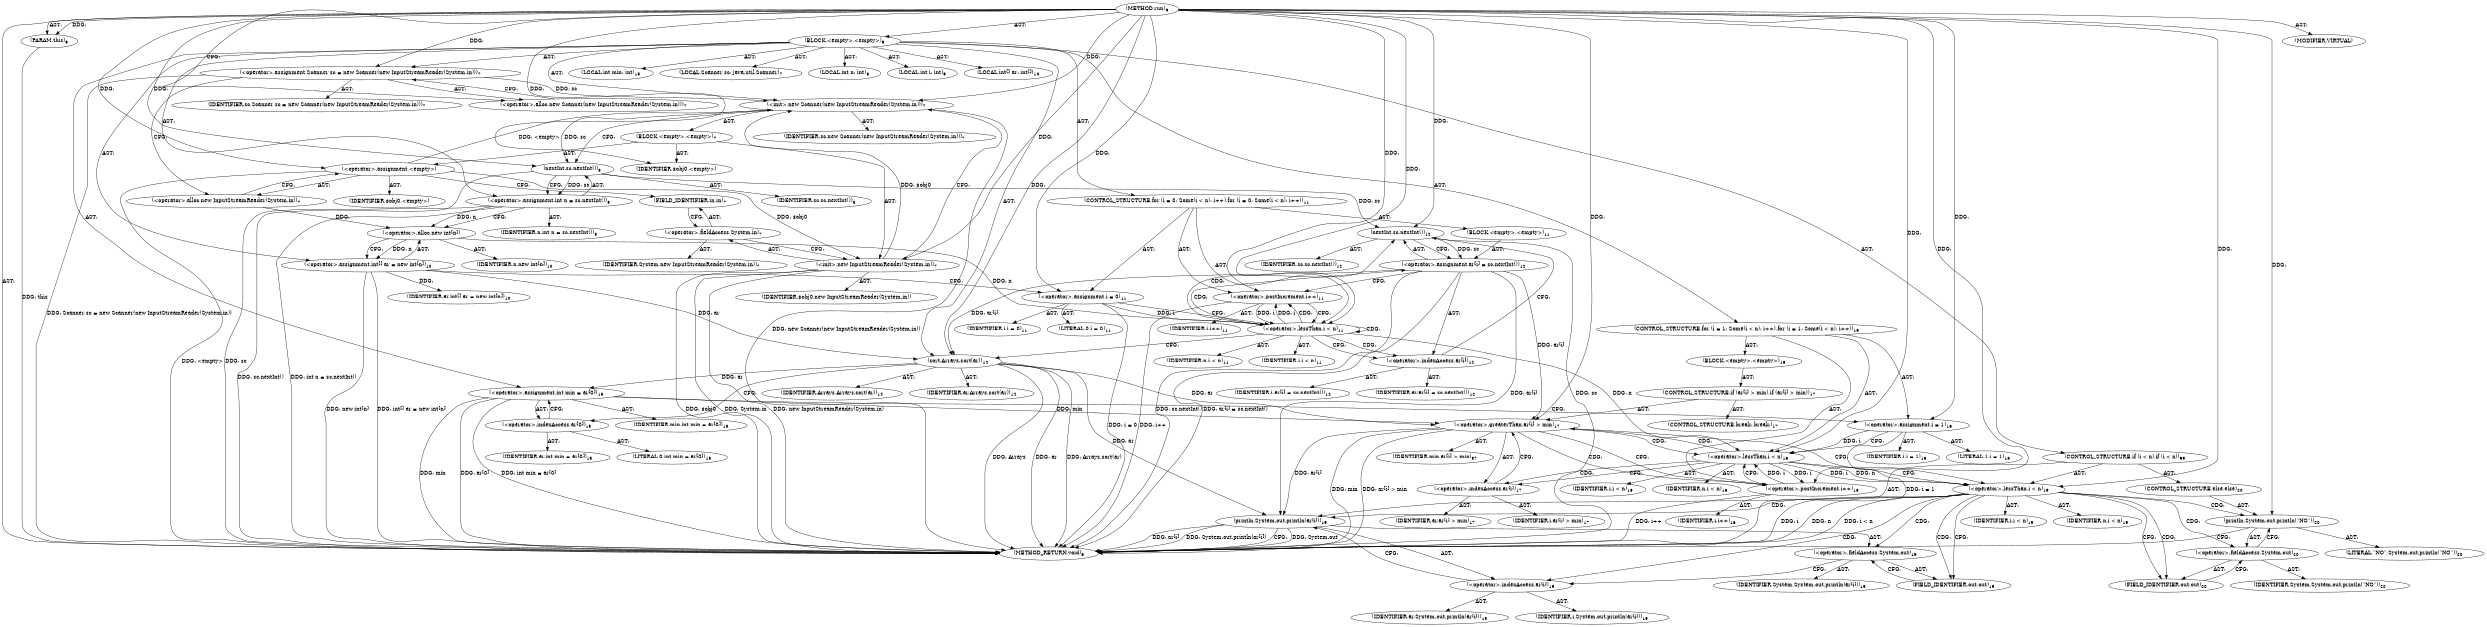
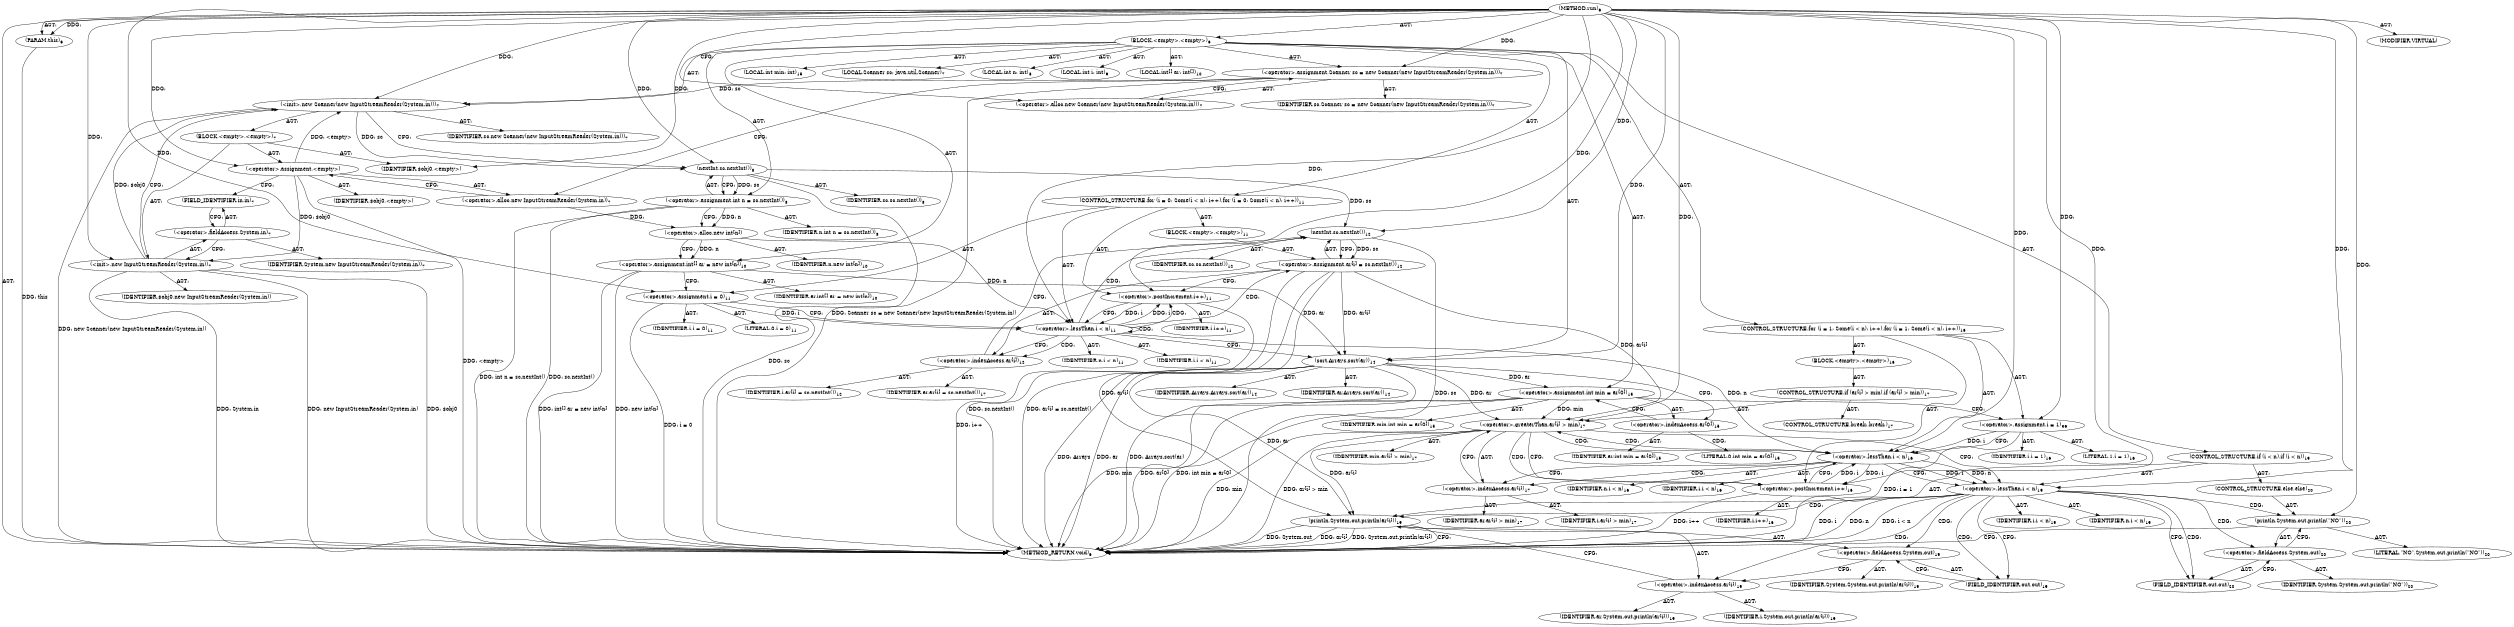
(412, 253) -> none
(427, 281) -> (770, 281)
(1473, 393) -> (983, 393)
(1949, 425) -> (2065, 425)
(624, 441) -> (1720, 441)
(1474, 457) -> (1415, 457)
(2183, 457) -> (2308, 457)
